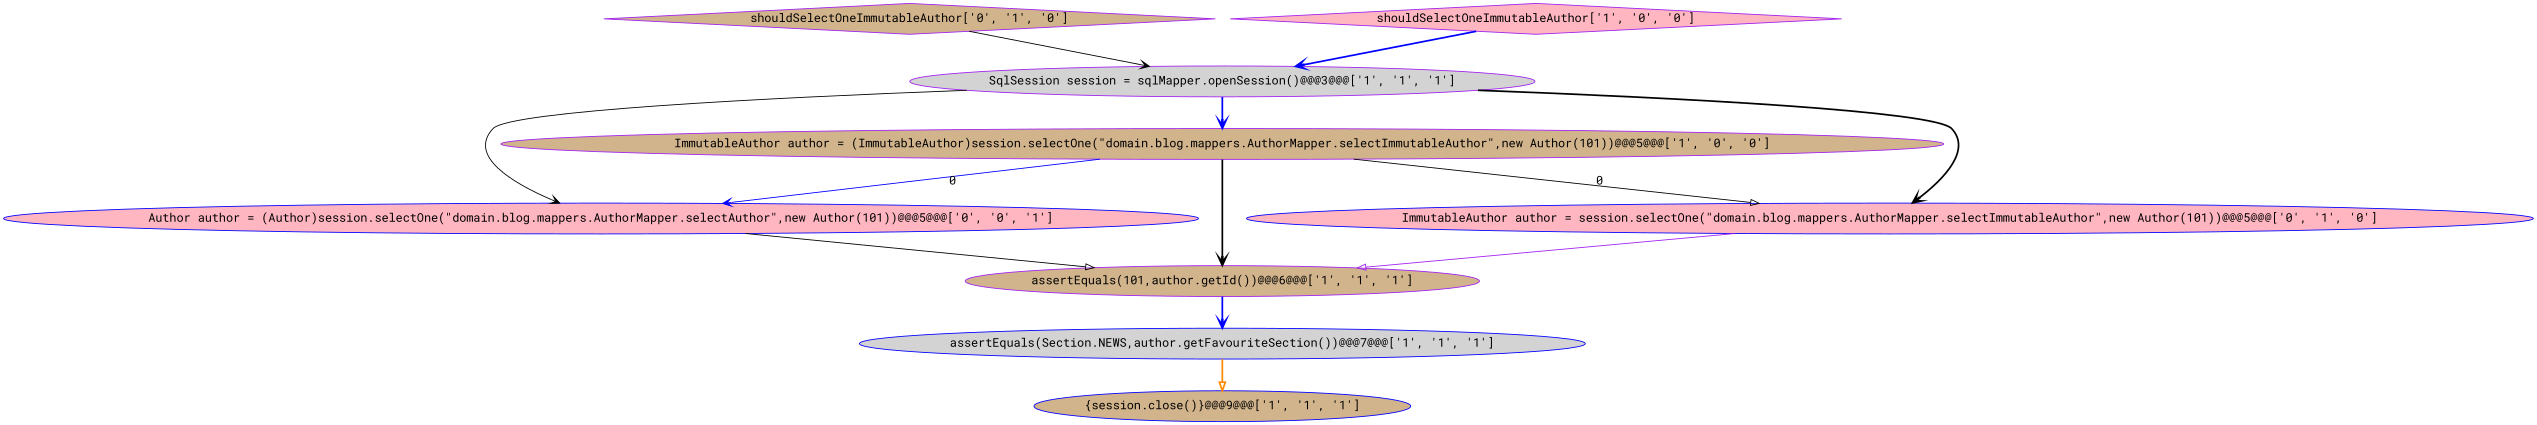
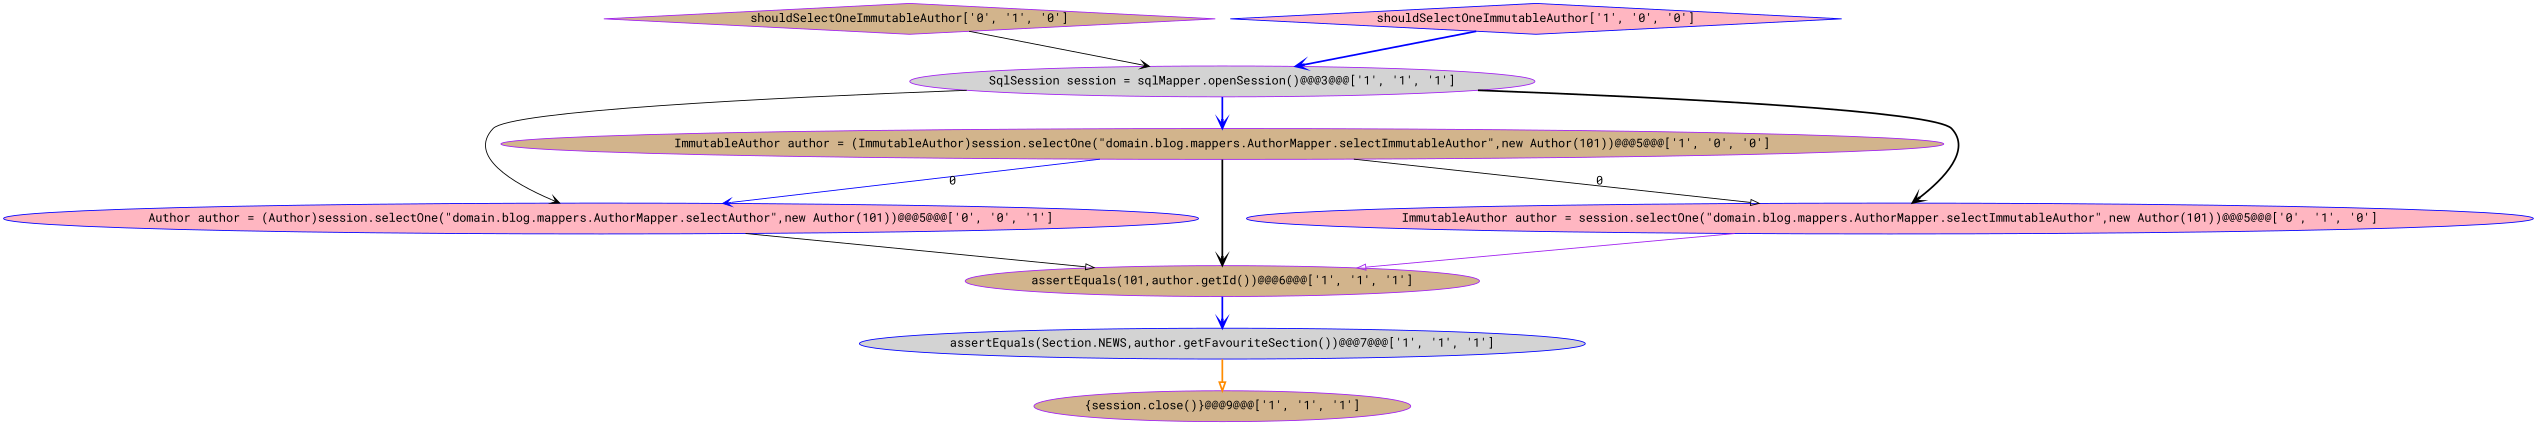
(1536, 19) -> (1536, 19)
(1222, 406) -> (1222, 406)
